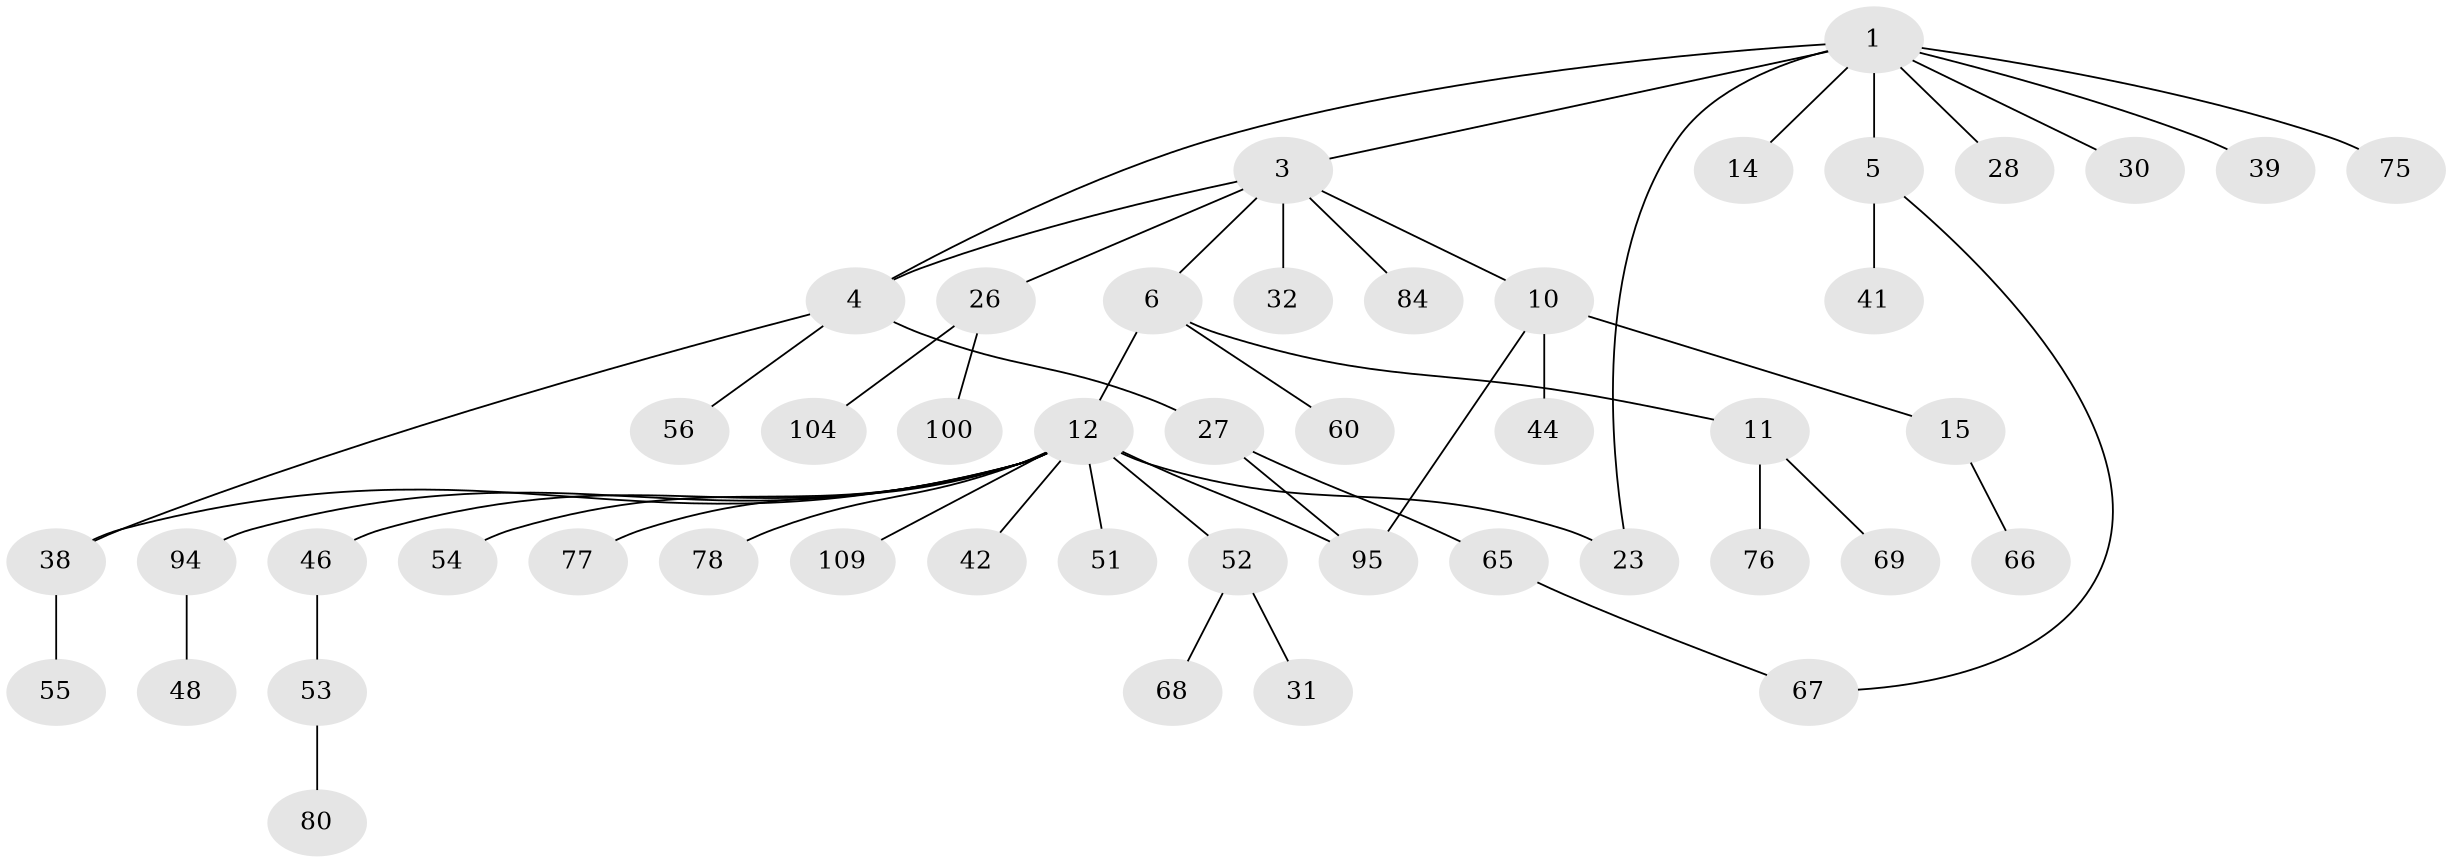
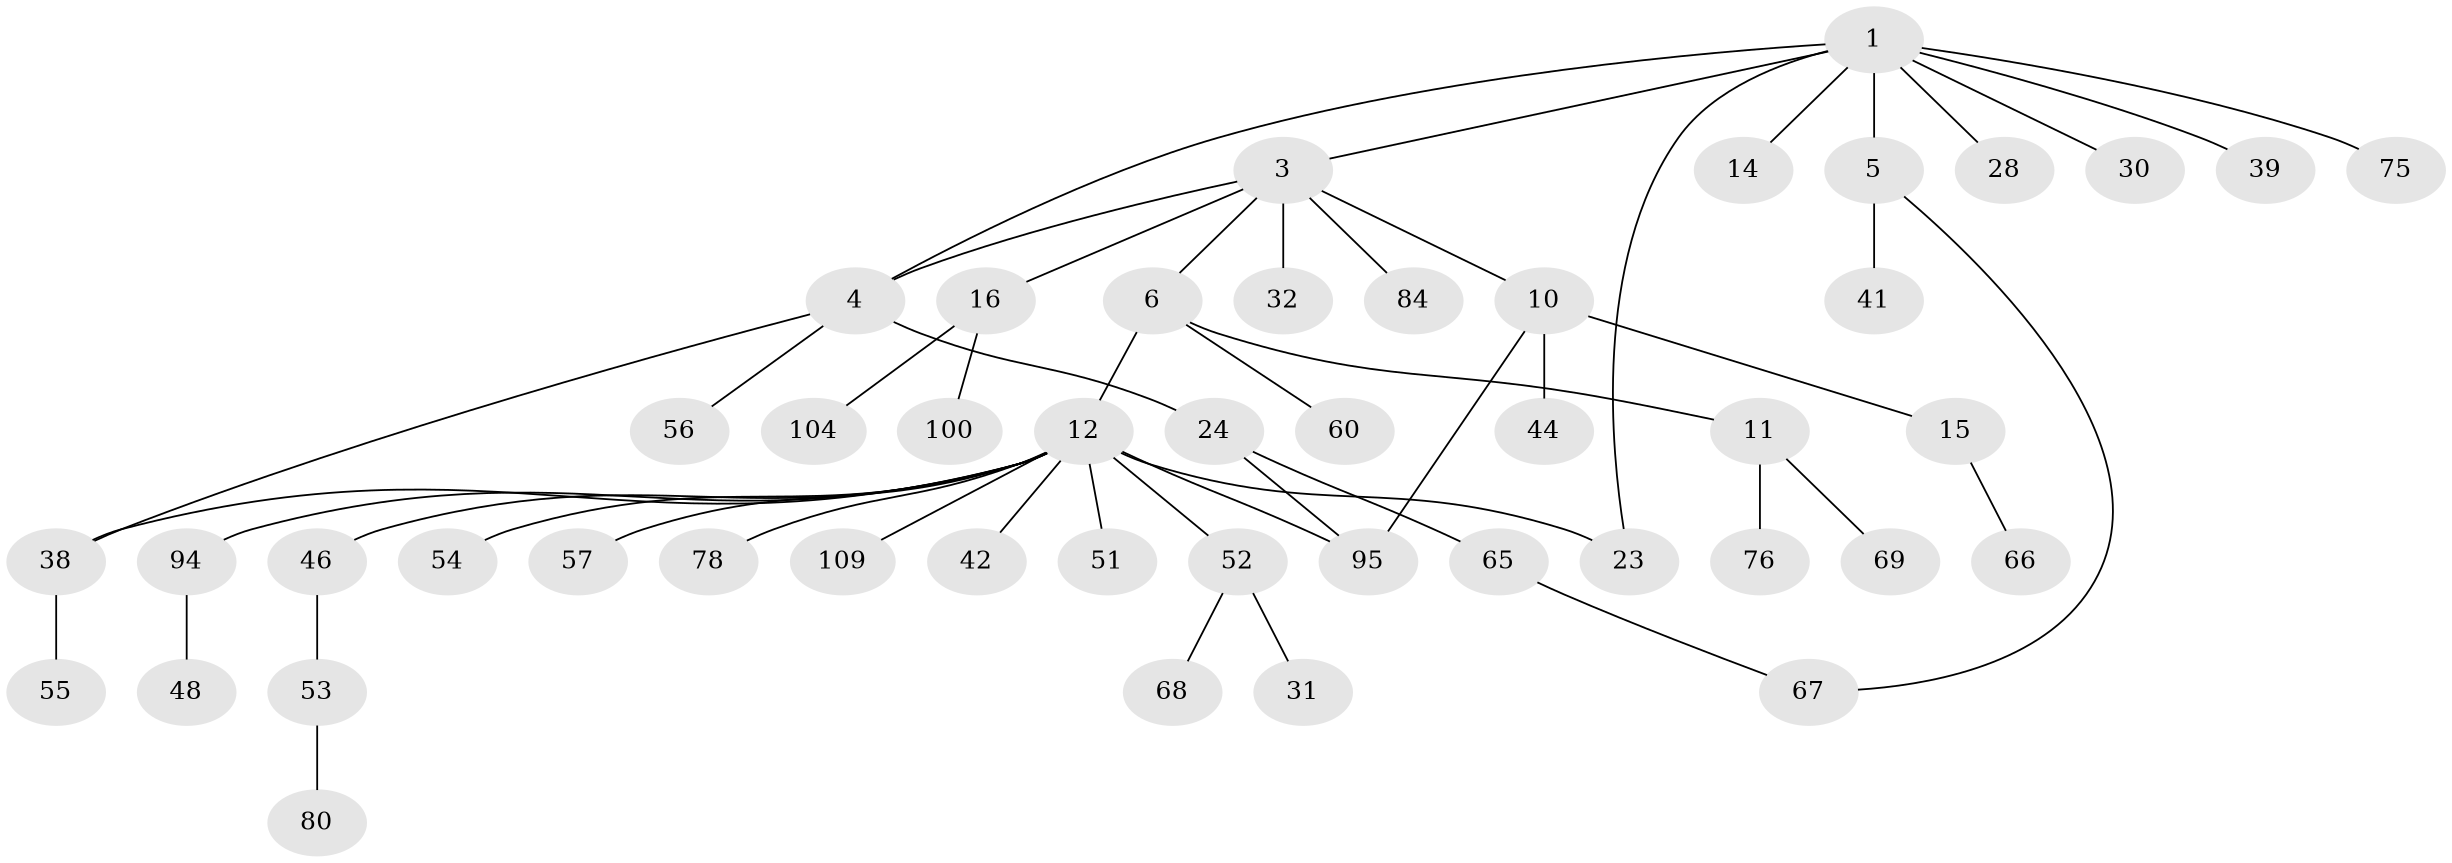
(986, 301) -> (986, 301)
(1214, 431) -> (1214, 431)
(578, 562) -> (578, 562)
